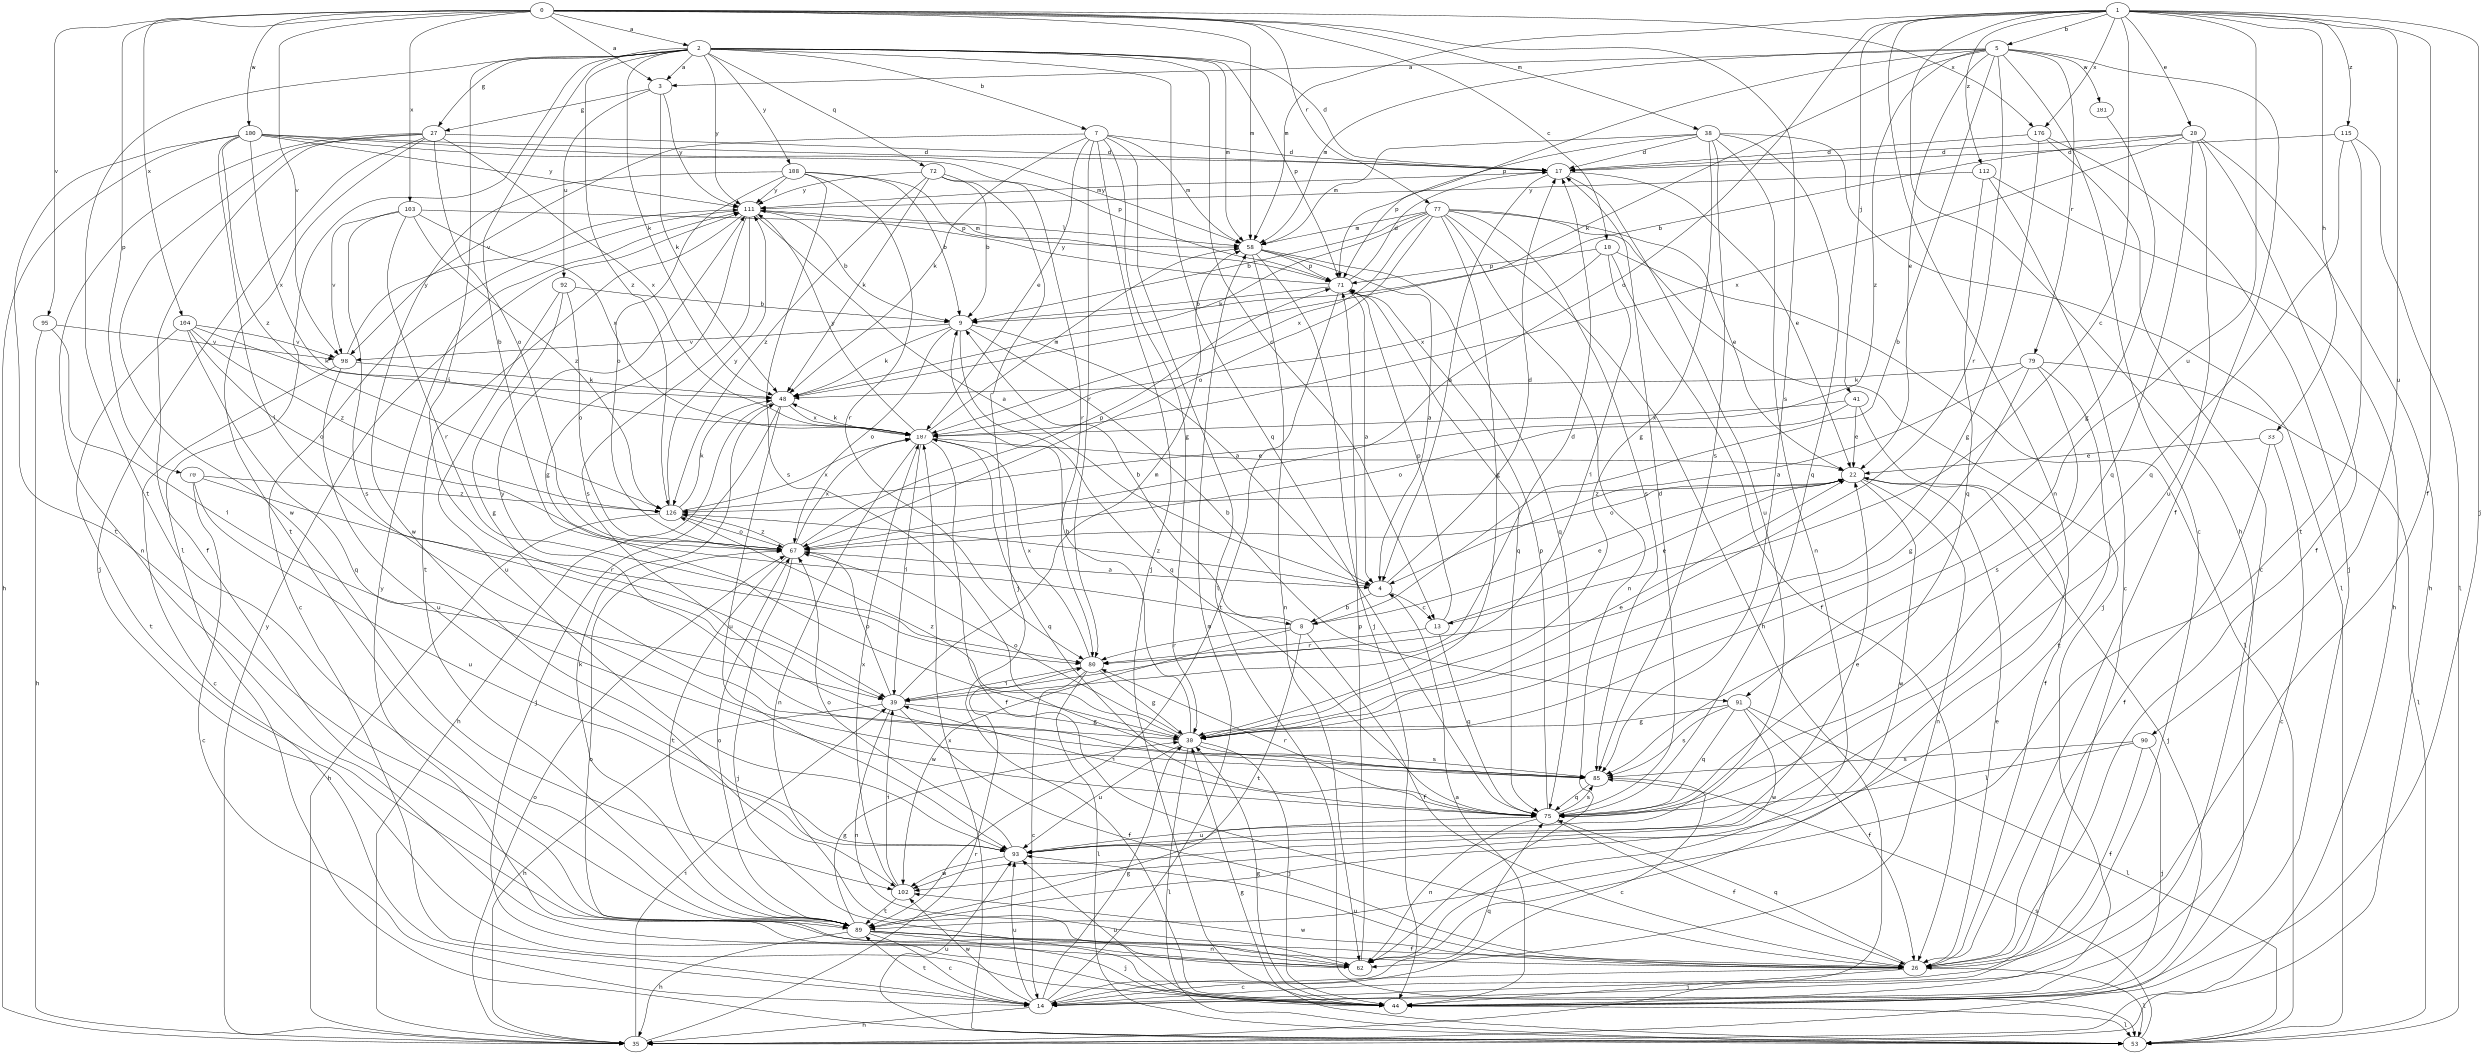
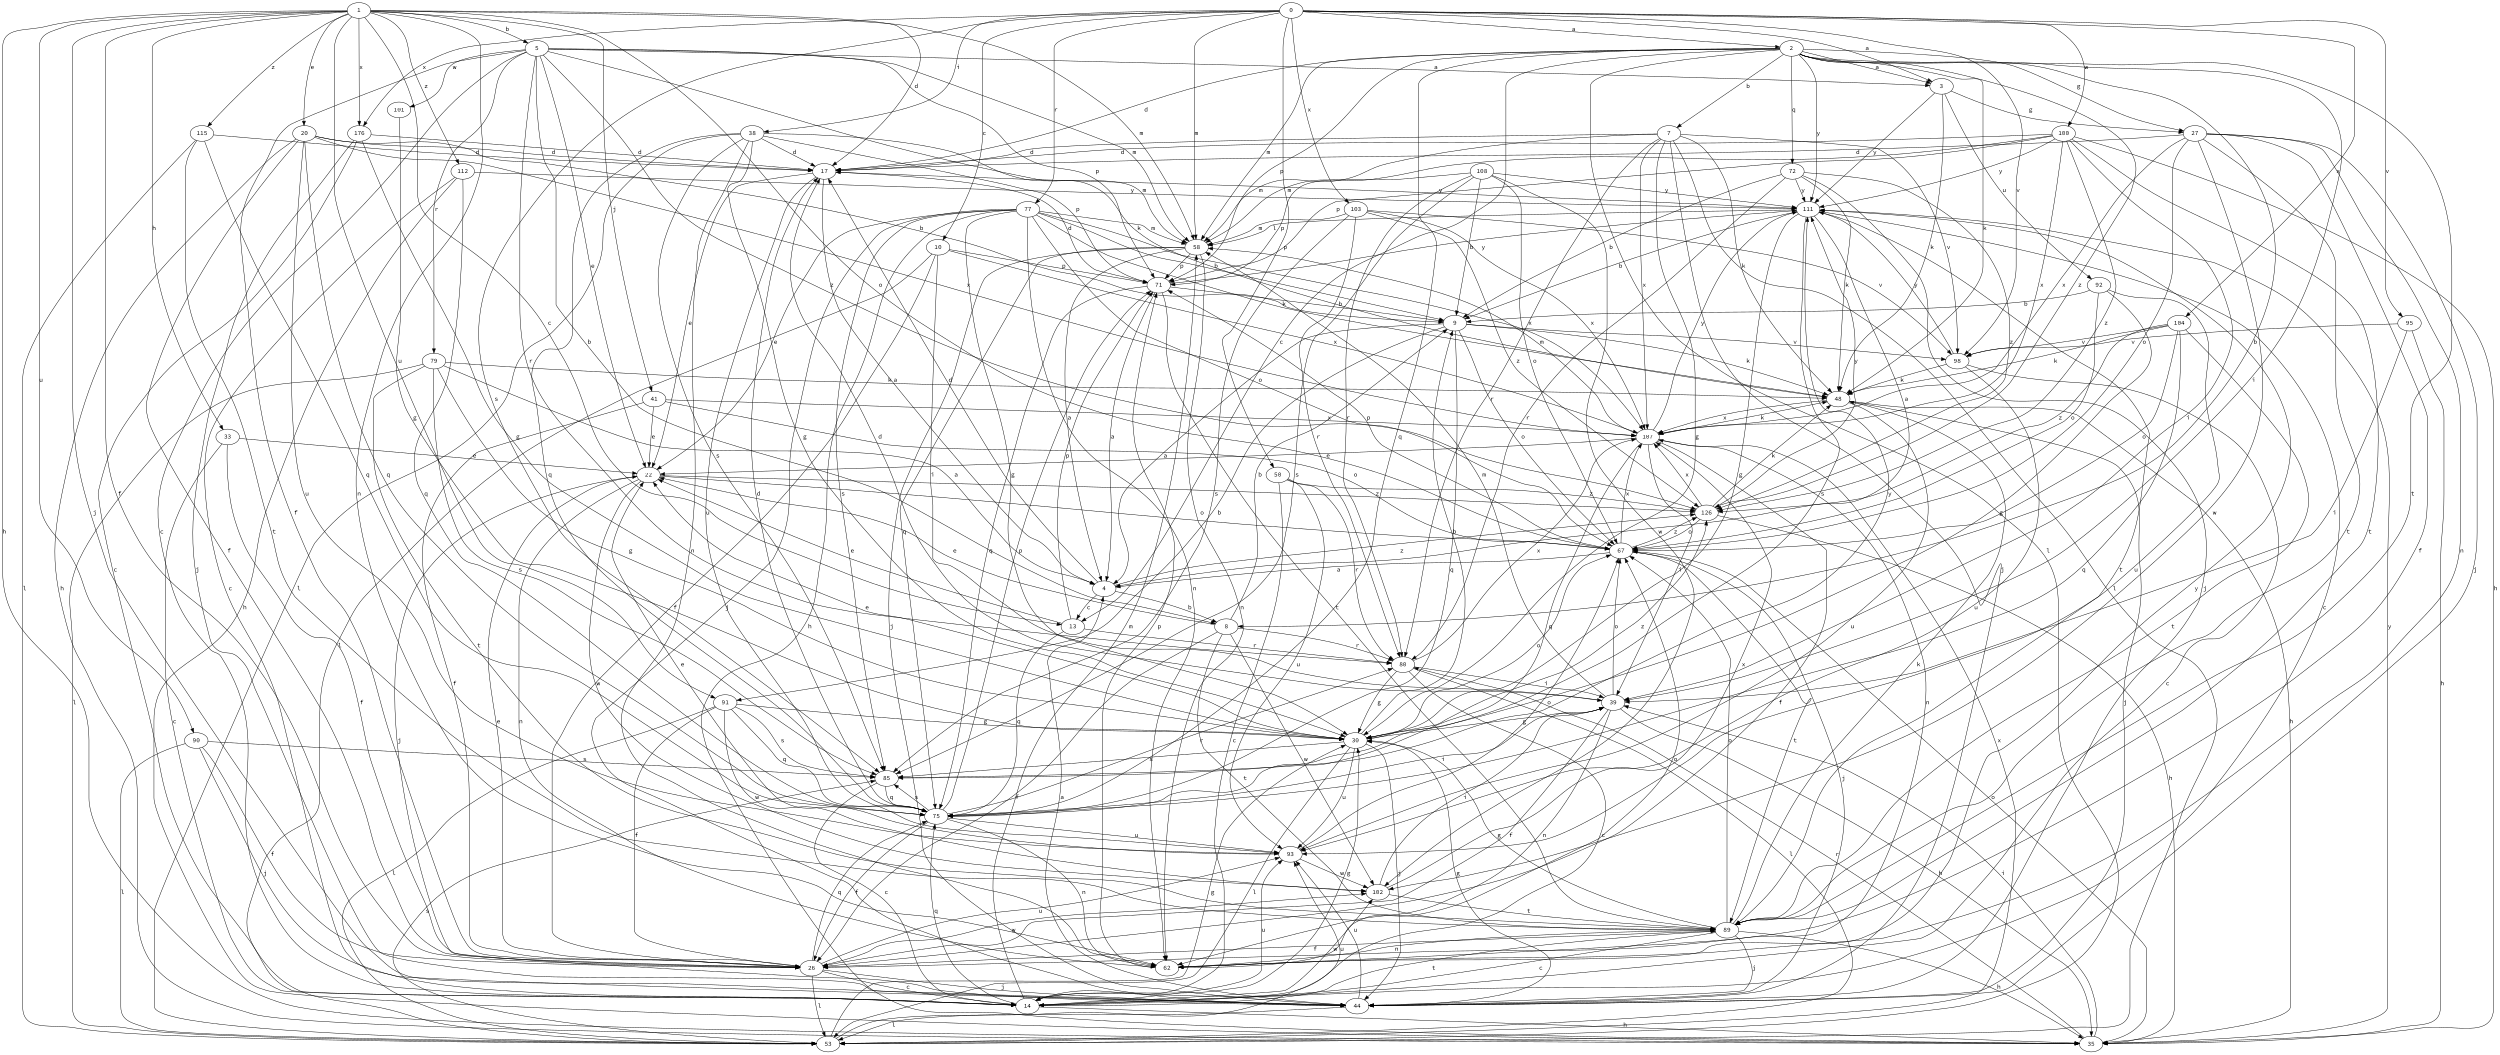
none -> (724, 15)
(1520, 67) -> (958, 67)
(753, 103) -> none
(1039, 285) -> (1644, 285)
(192, 475) -> (1278, 475)
(1850, 792) -> (137, 1025)
